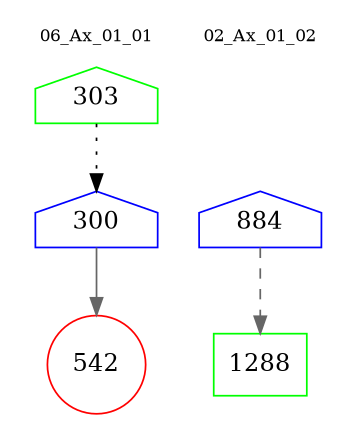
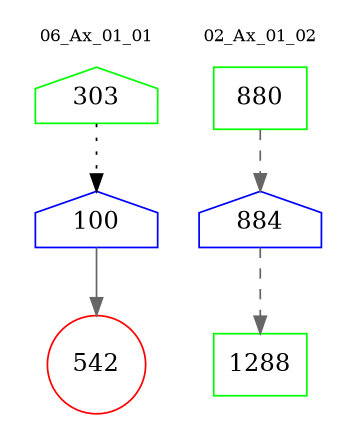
none -> (260, 98)
(97, 222) -> (97, 222)
